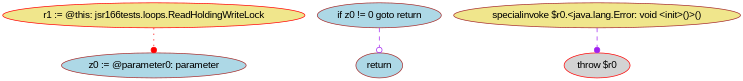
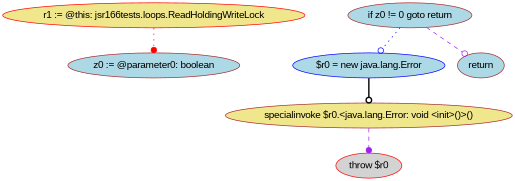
(154, 65) -> (154, 65)
none -> (369, 65)
